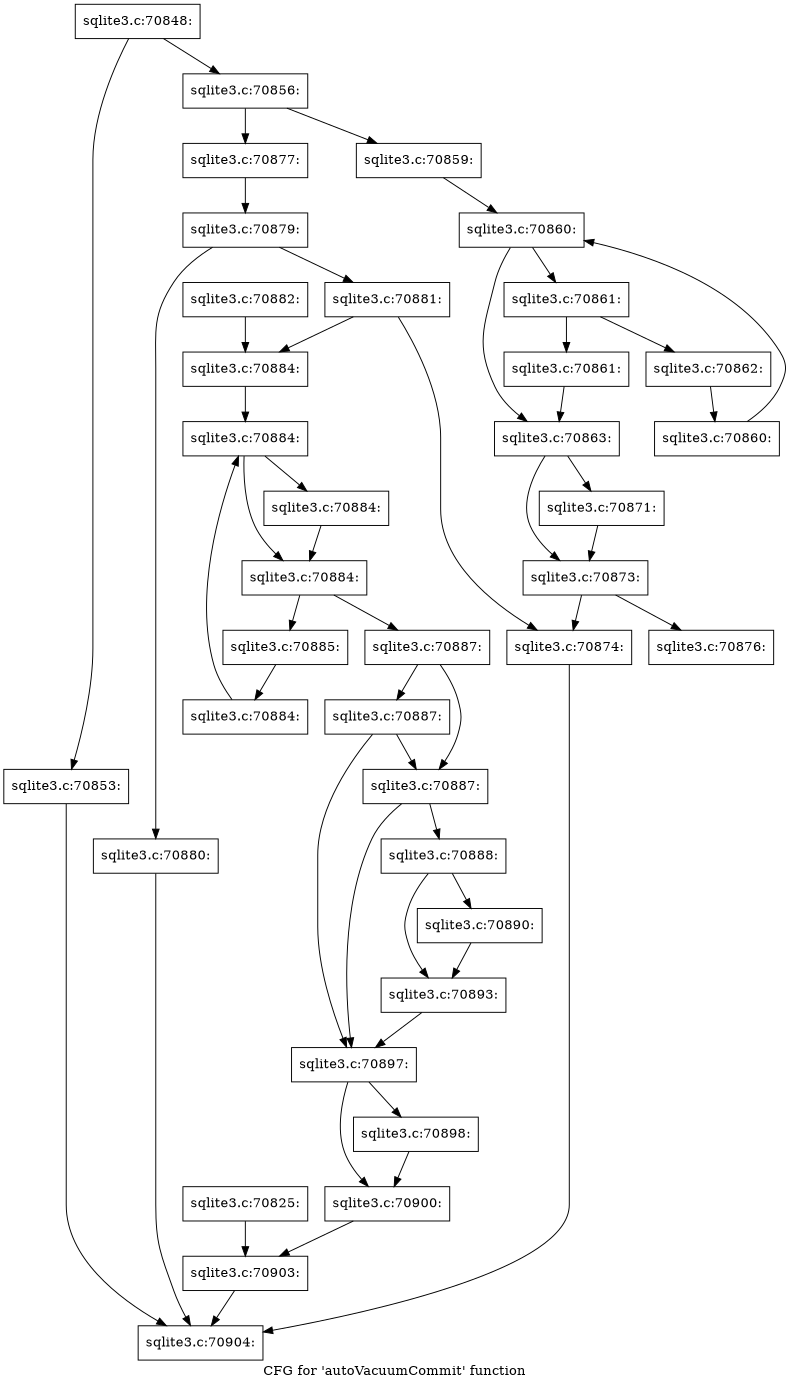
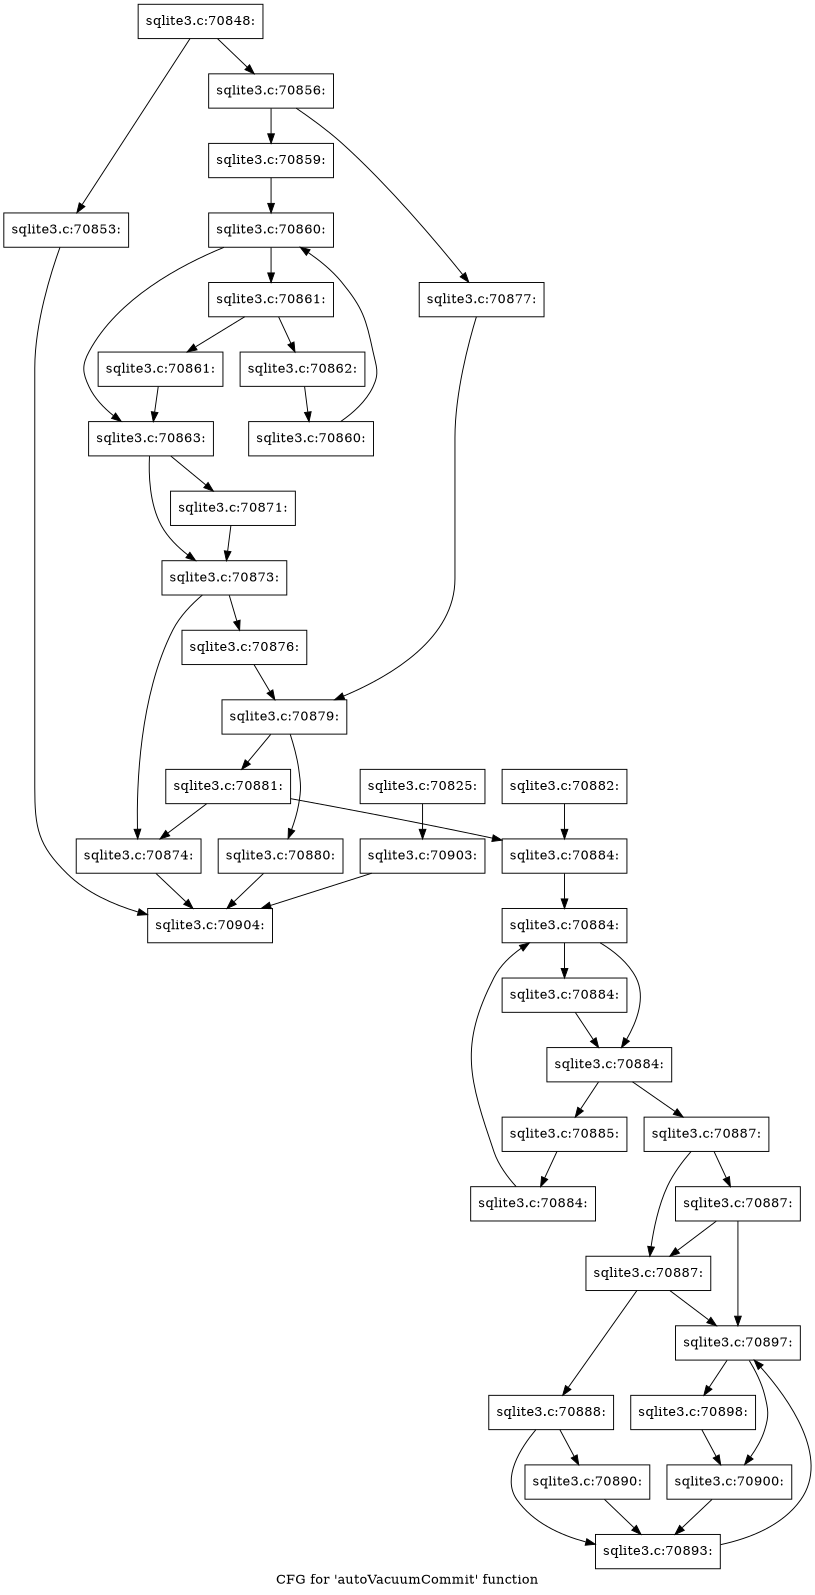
none -> (262, 678)
(321, 1236) -> (697, 1513)
